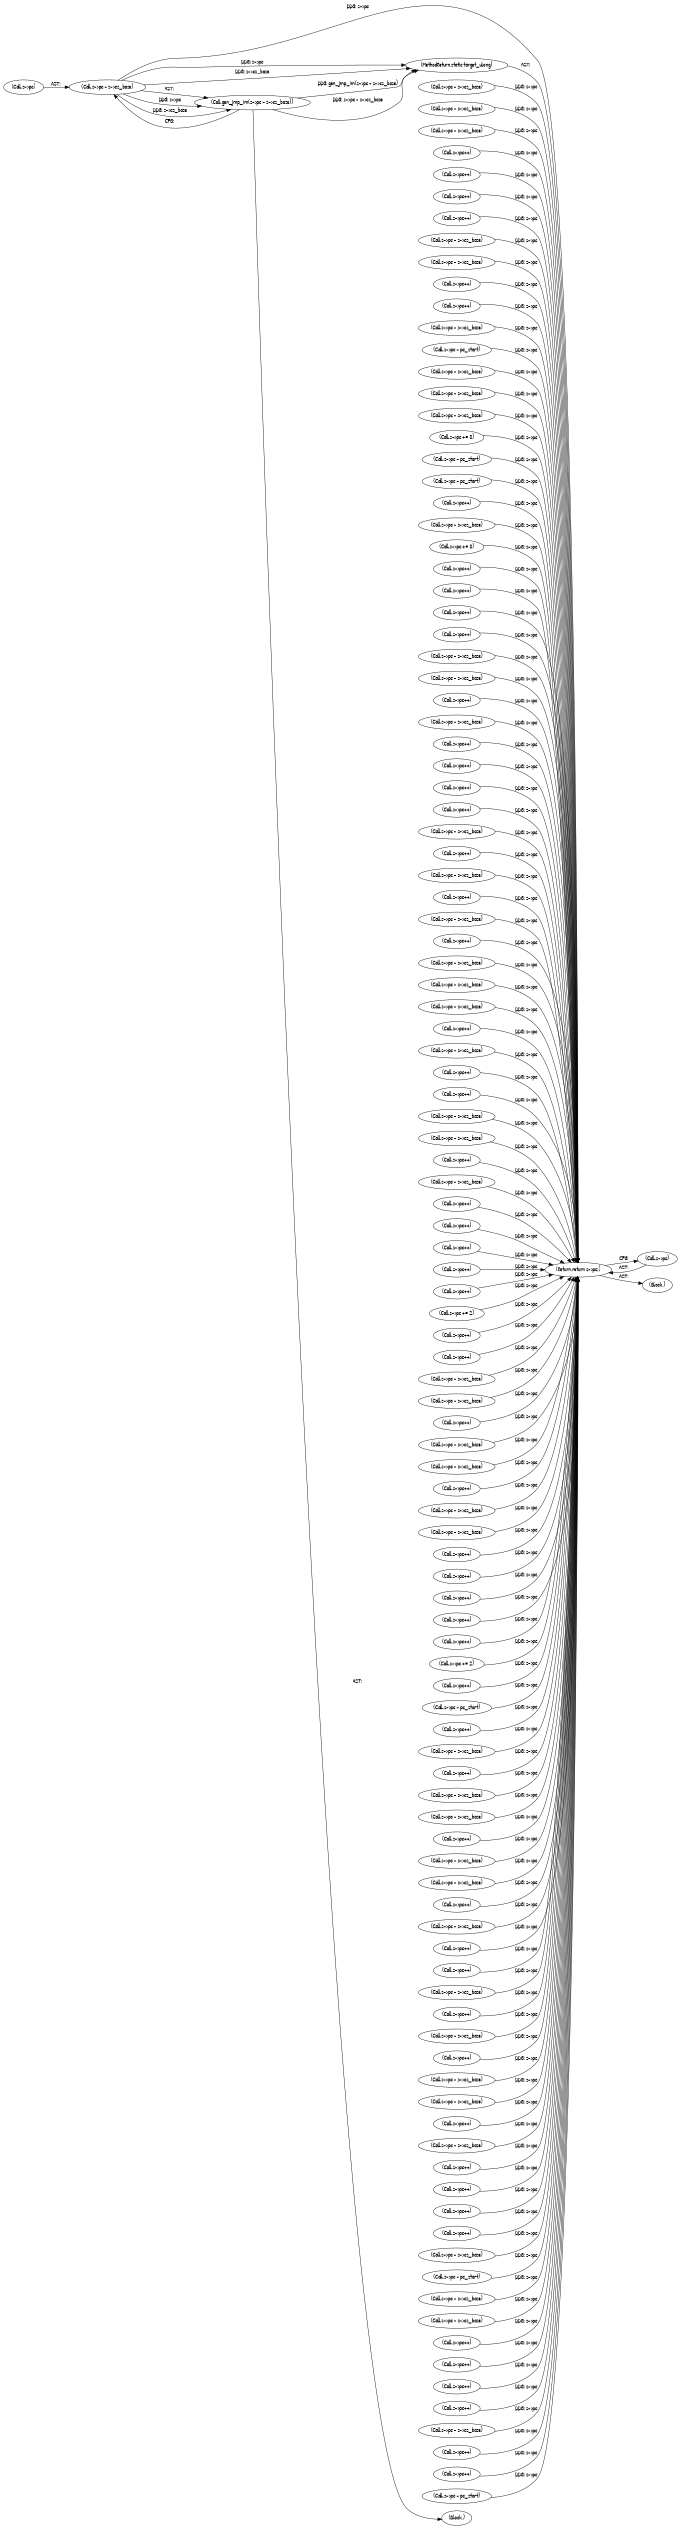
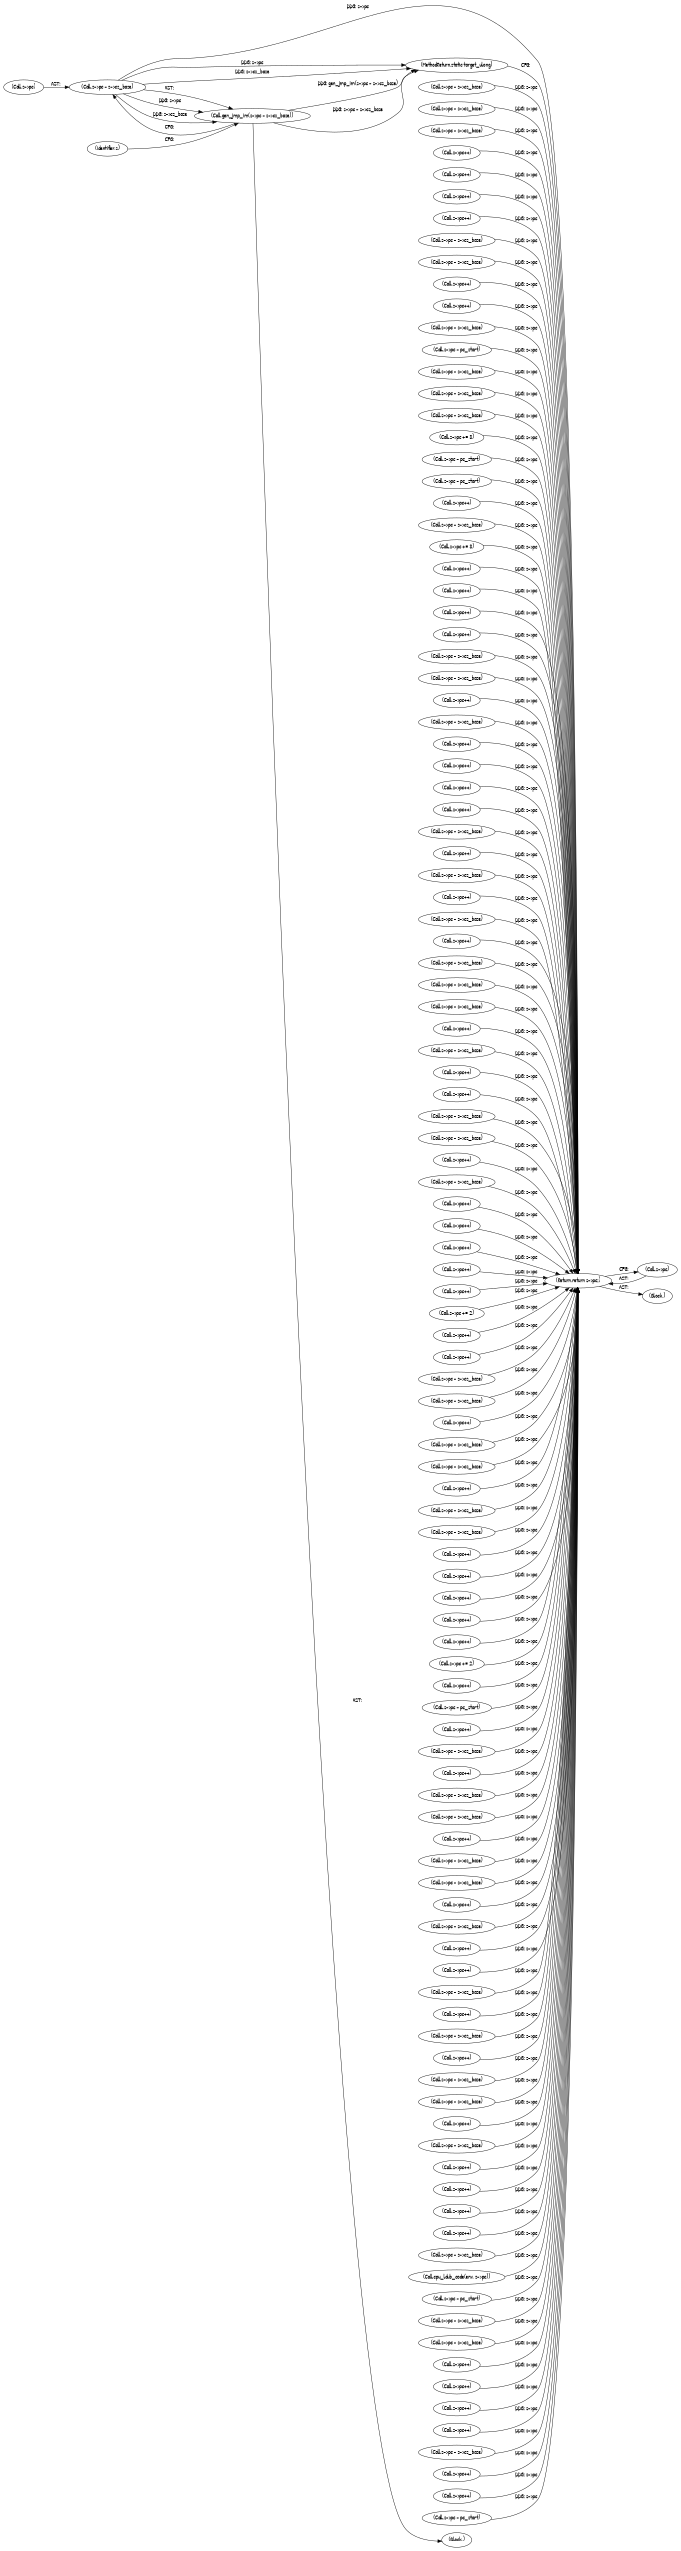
(526, 65) -> (526, 65)
none -> (107, 149)
none -> (457, 2277)
